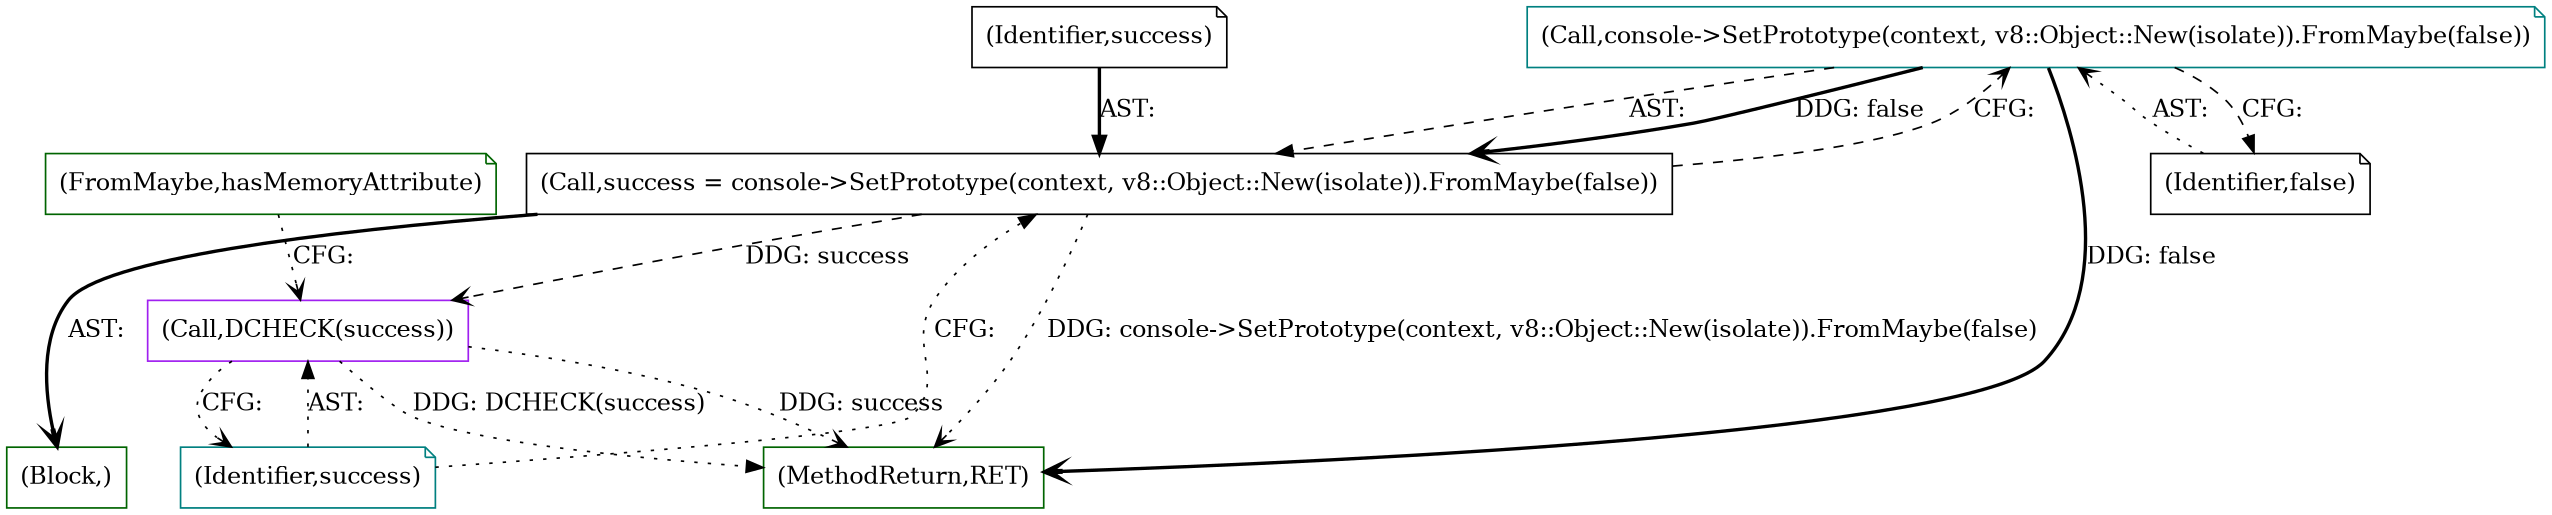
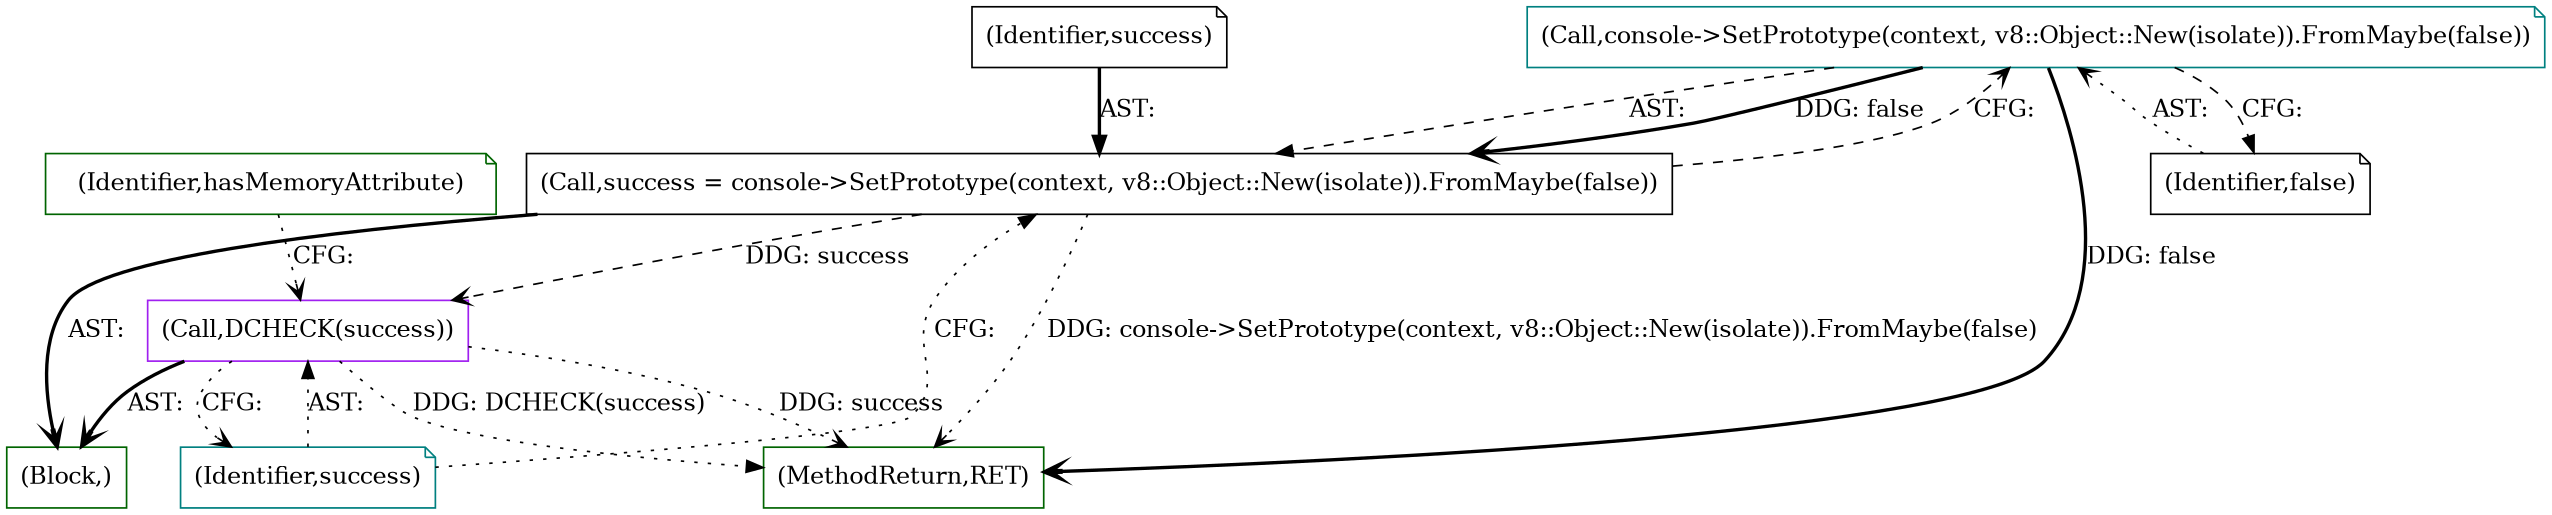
(271, 184) -> (271, 184)
none -> (132, 389)
